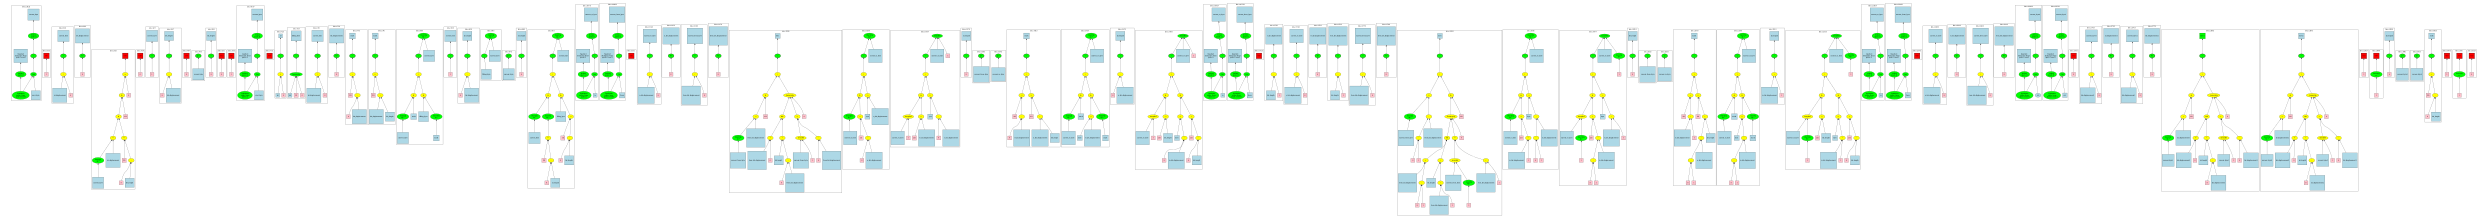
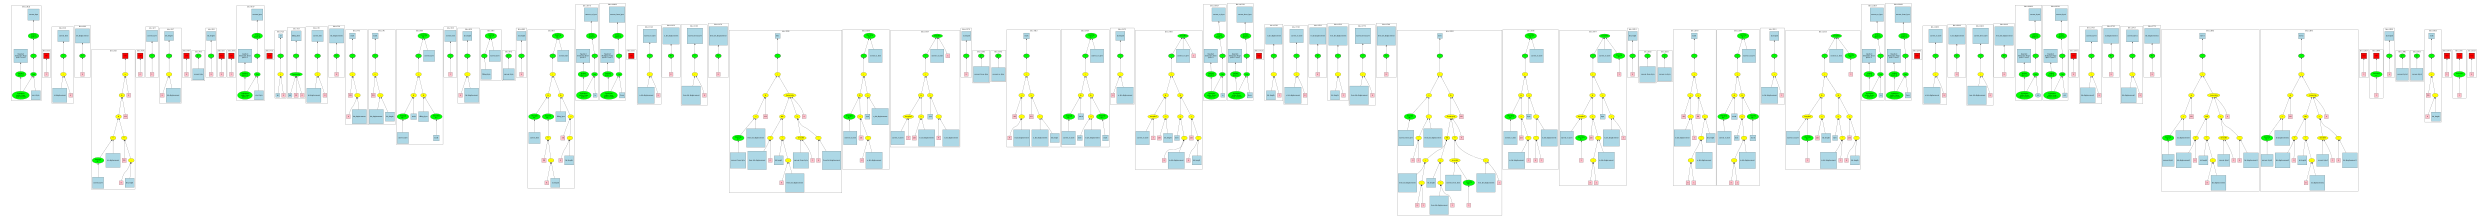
(2202, 36) -> (2202, 36)
